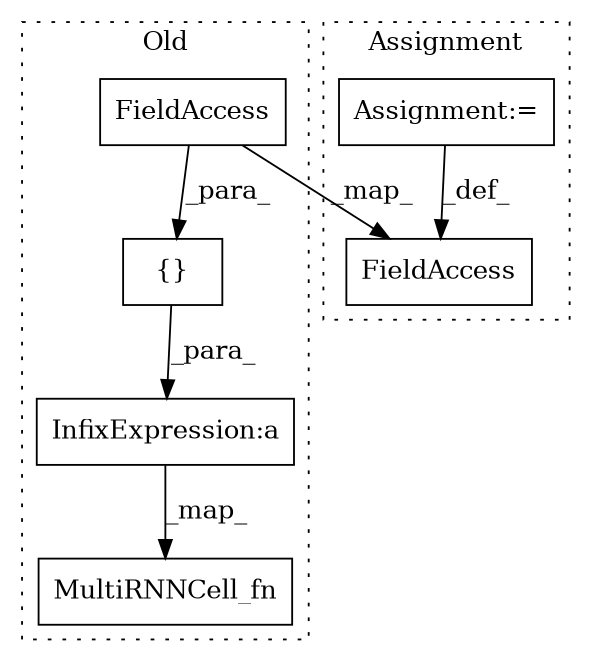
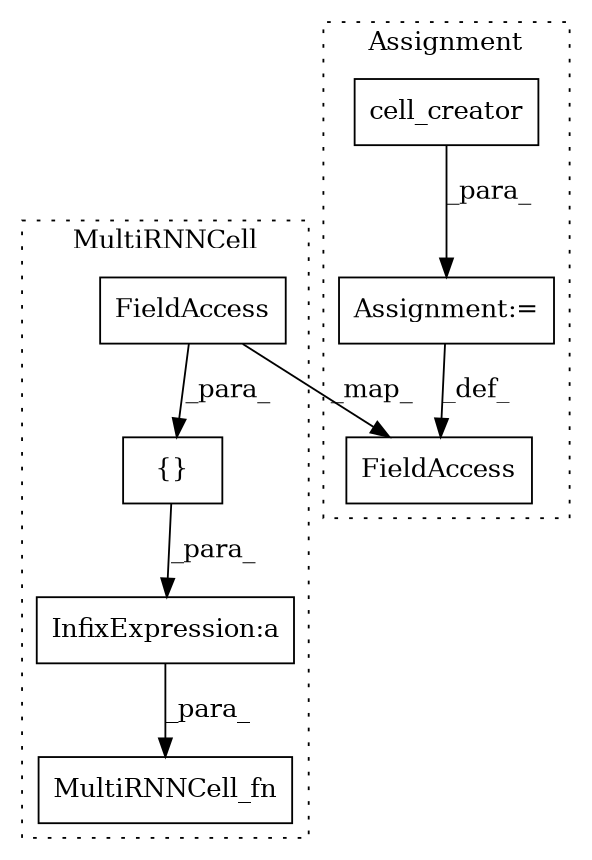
(165, 43) -> (165, 242)
none -> (447, 112)
(207, 512) -> (208, 710)
